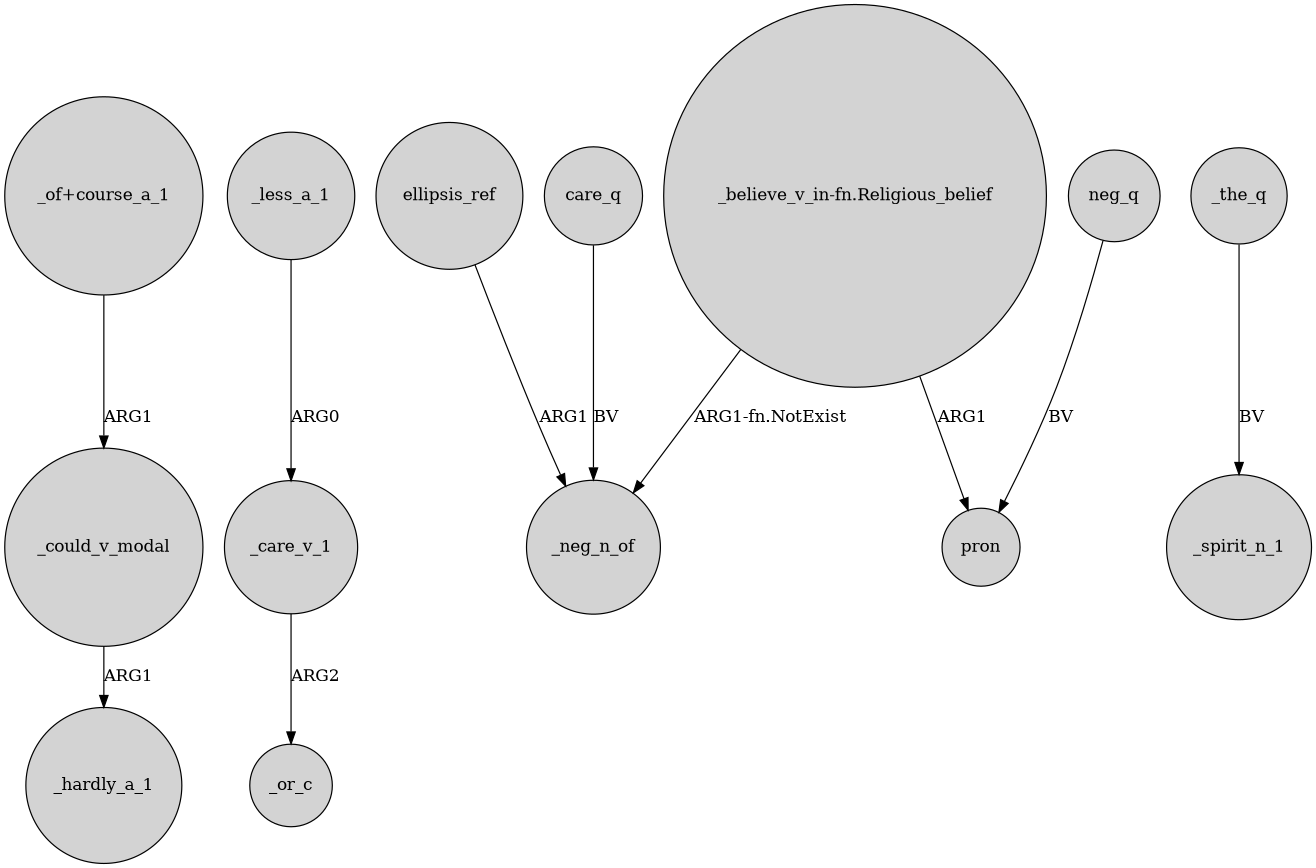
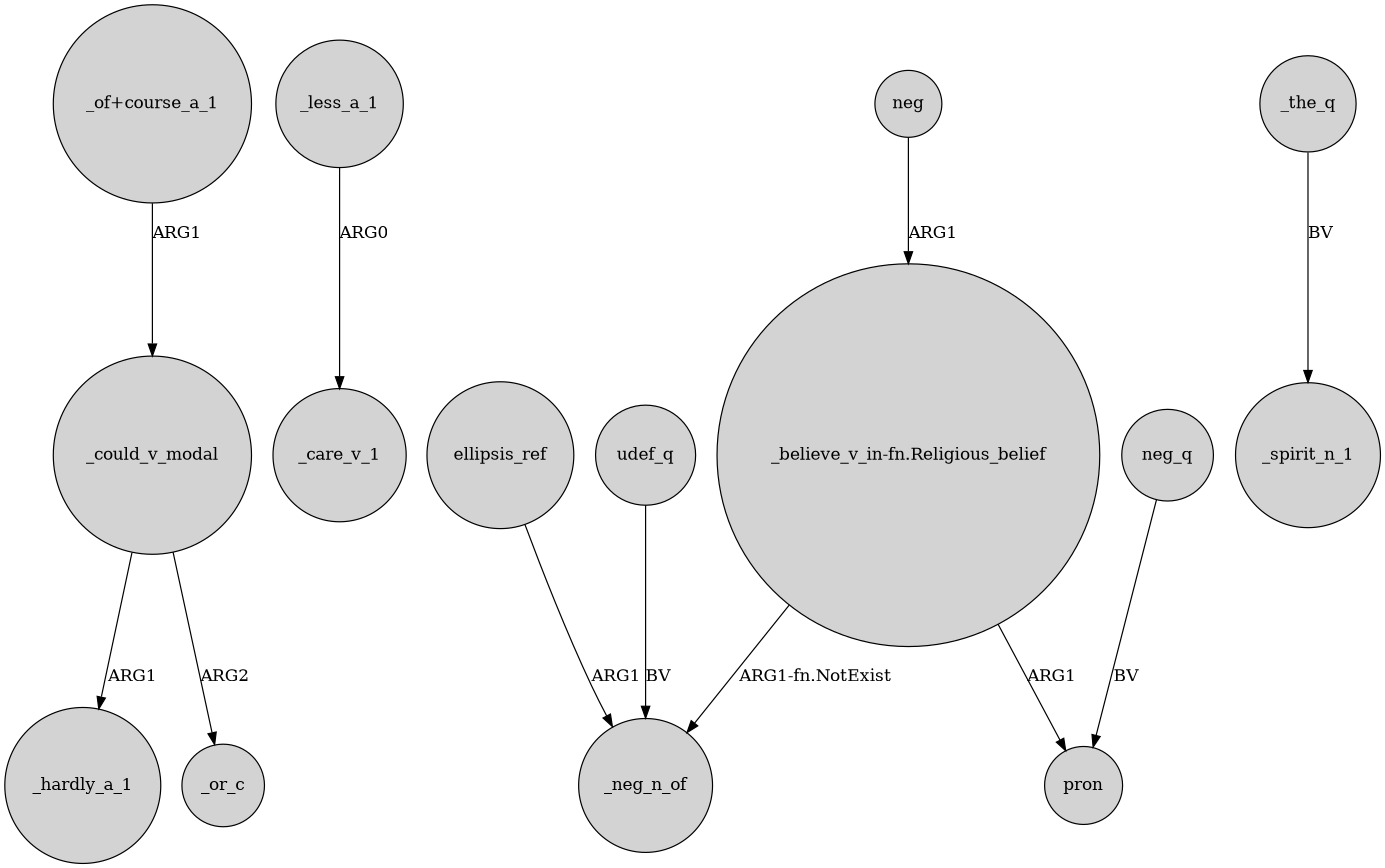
none -> (908, 104)
(593, 196) -> (646, 455)
(291, 673) -> (193, 642)
